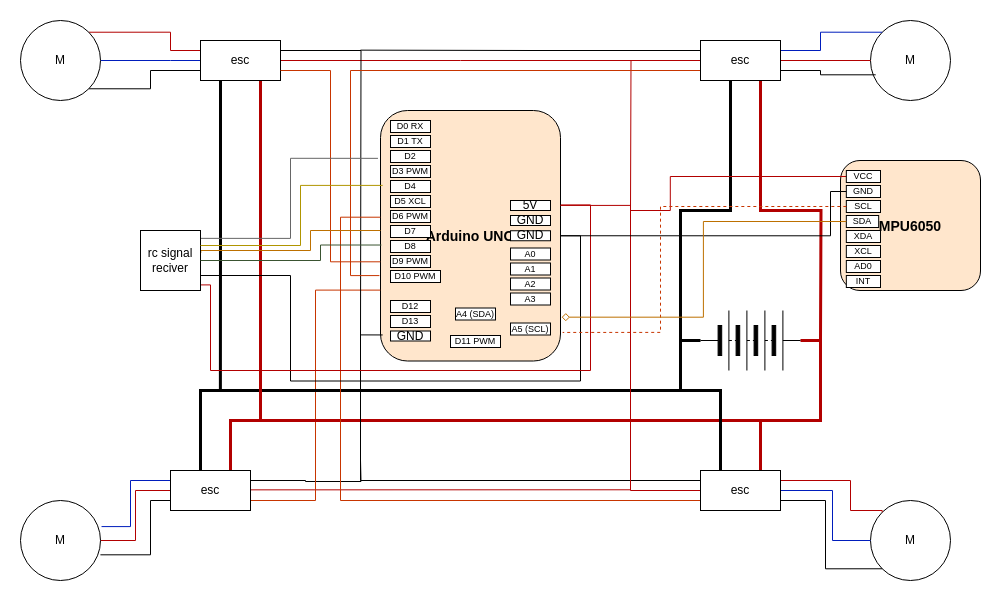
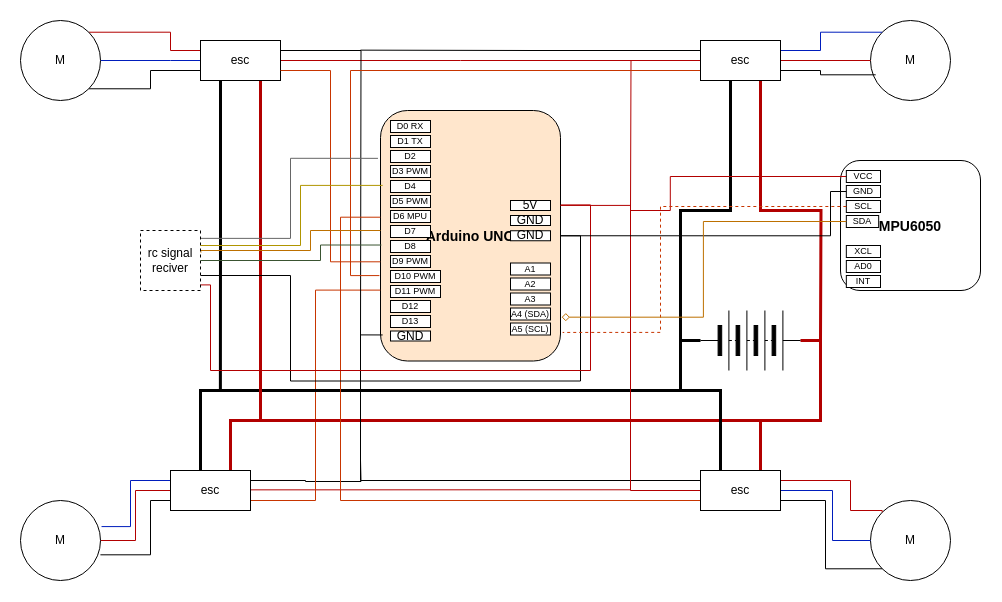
(411, 202) -> (411, 202)
(411, 217) -> (411, 217)
(911, 226) -> (911, 226)
(863, 237) -> none
(531, 254) -> none
(171, 261) -> (171, 261)
(476, 314) -> (531, 314)
(476, 342) -> (416, 292)
